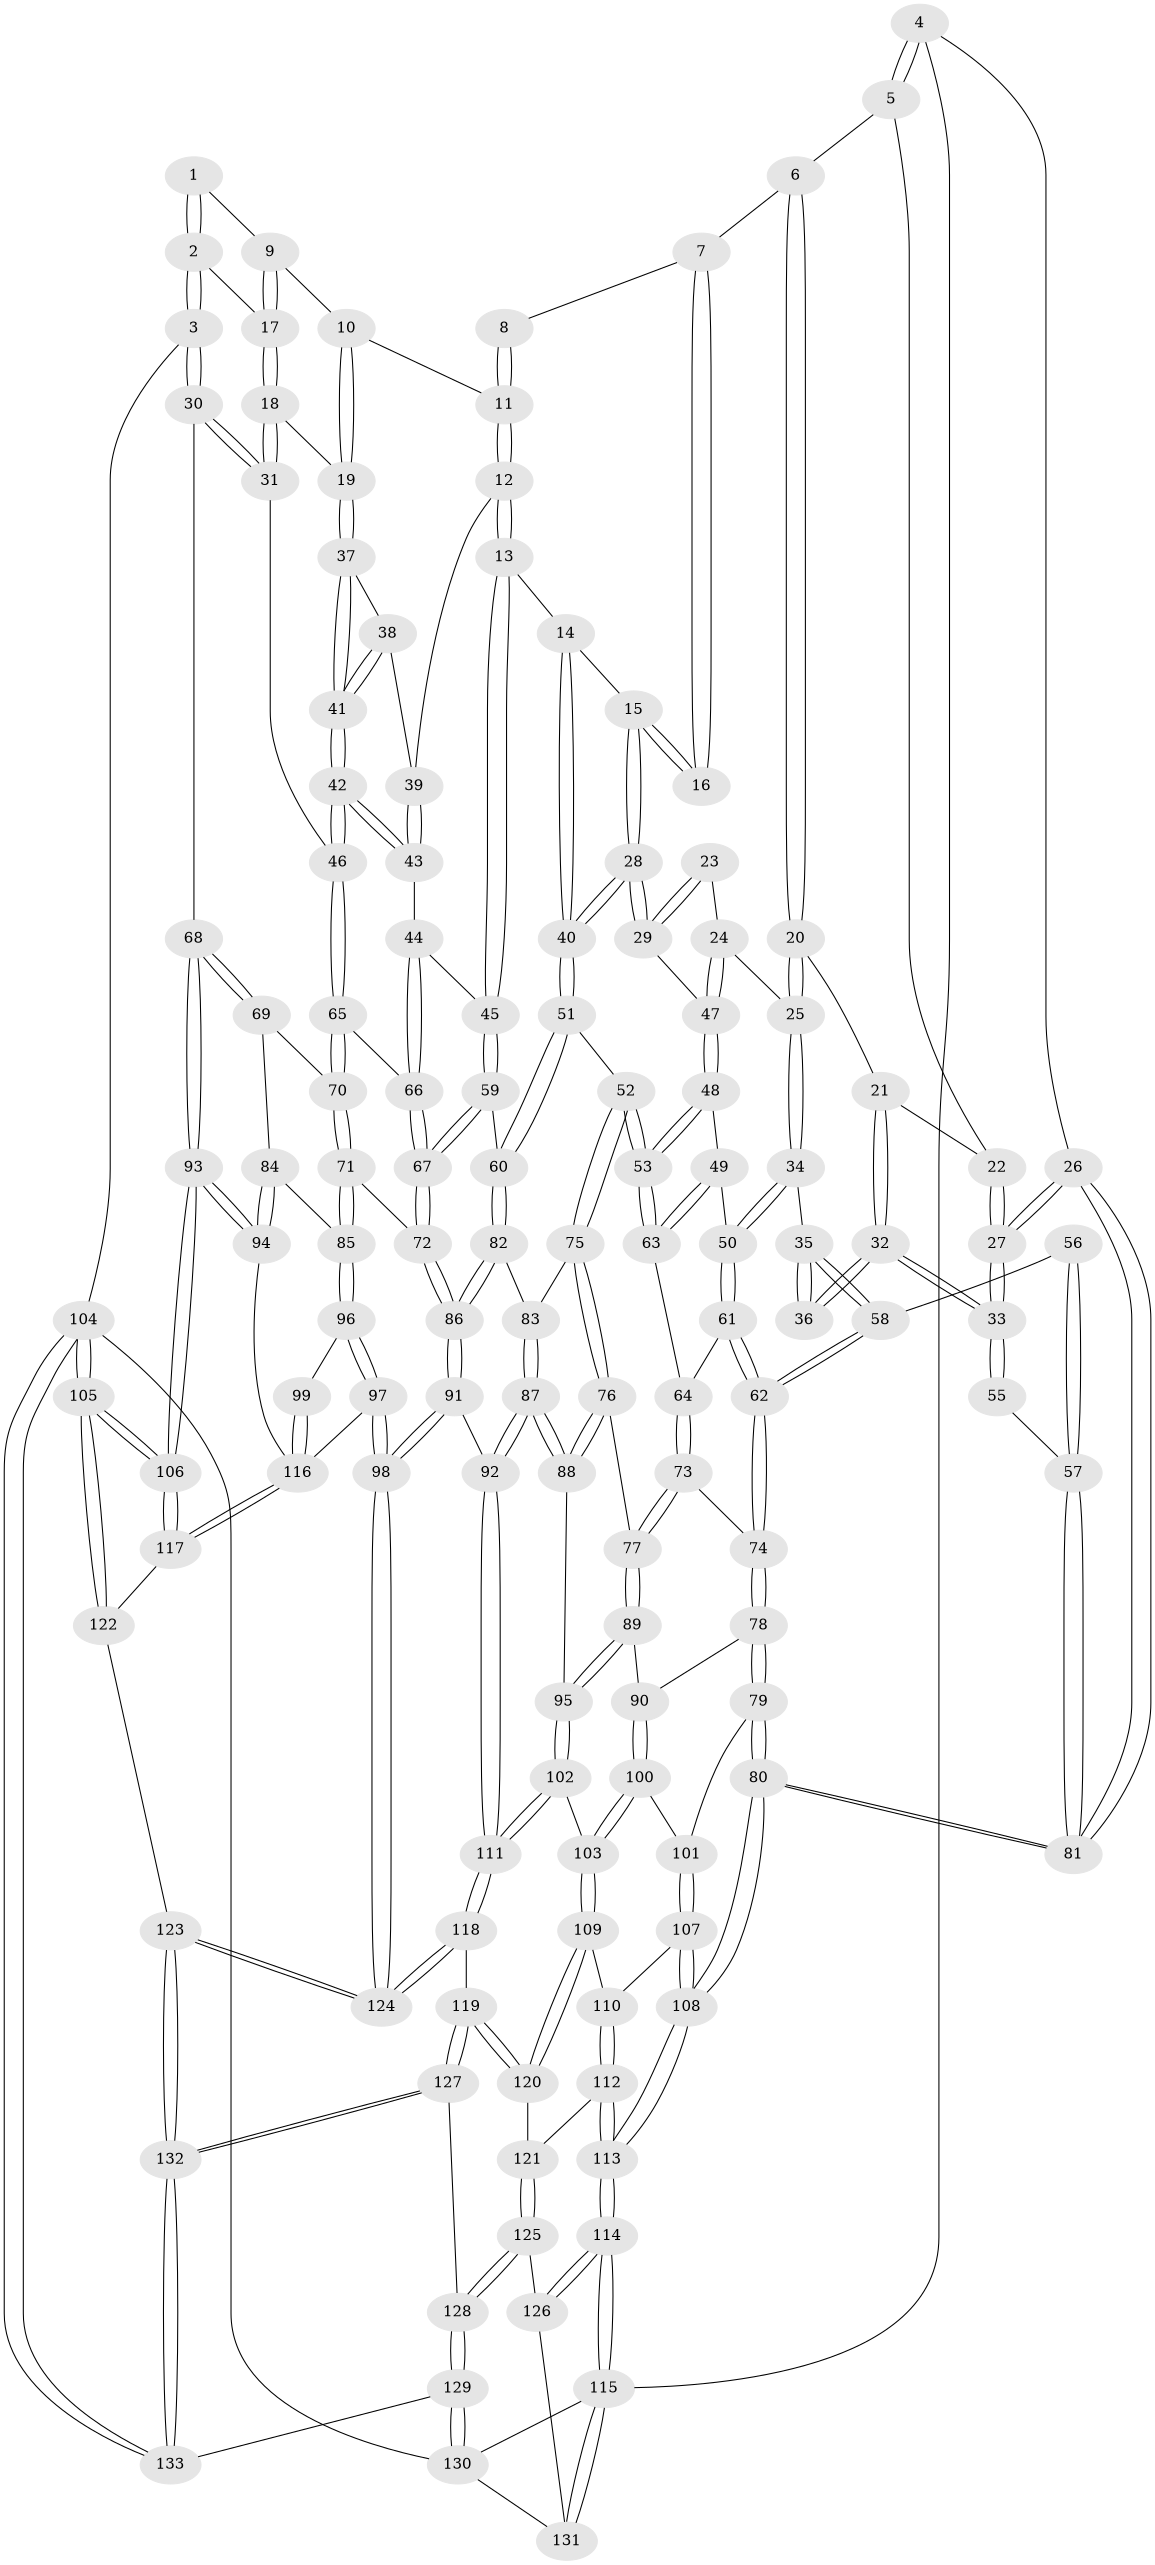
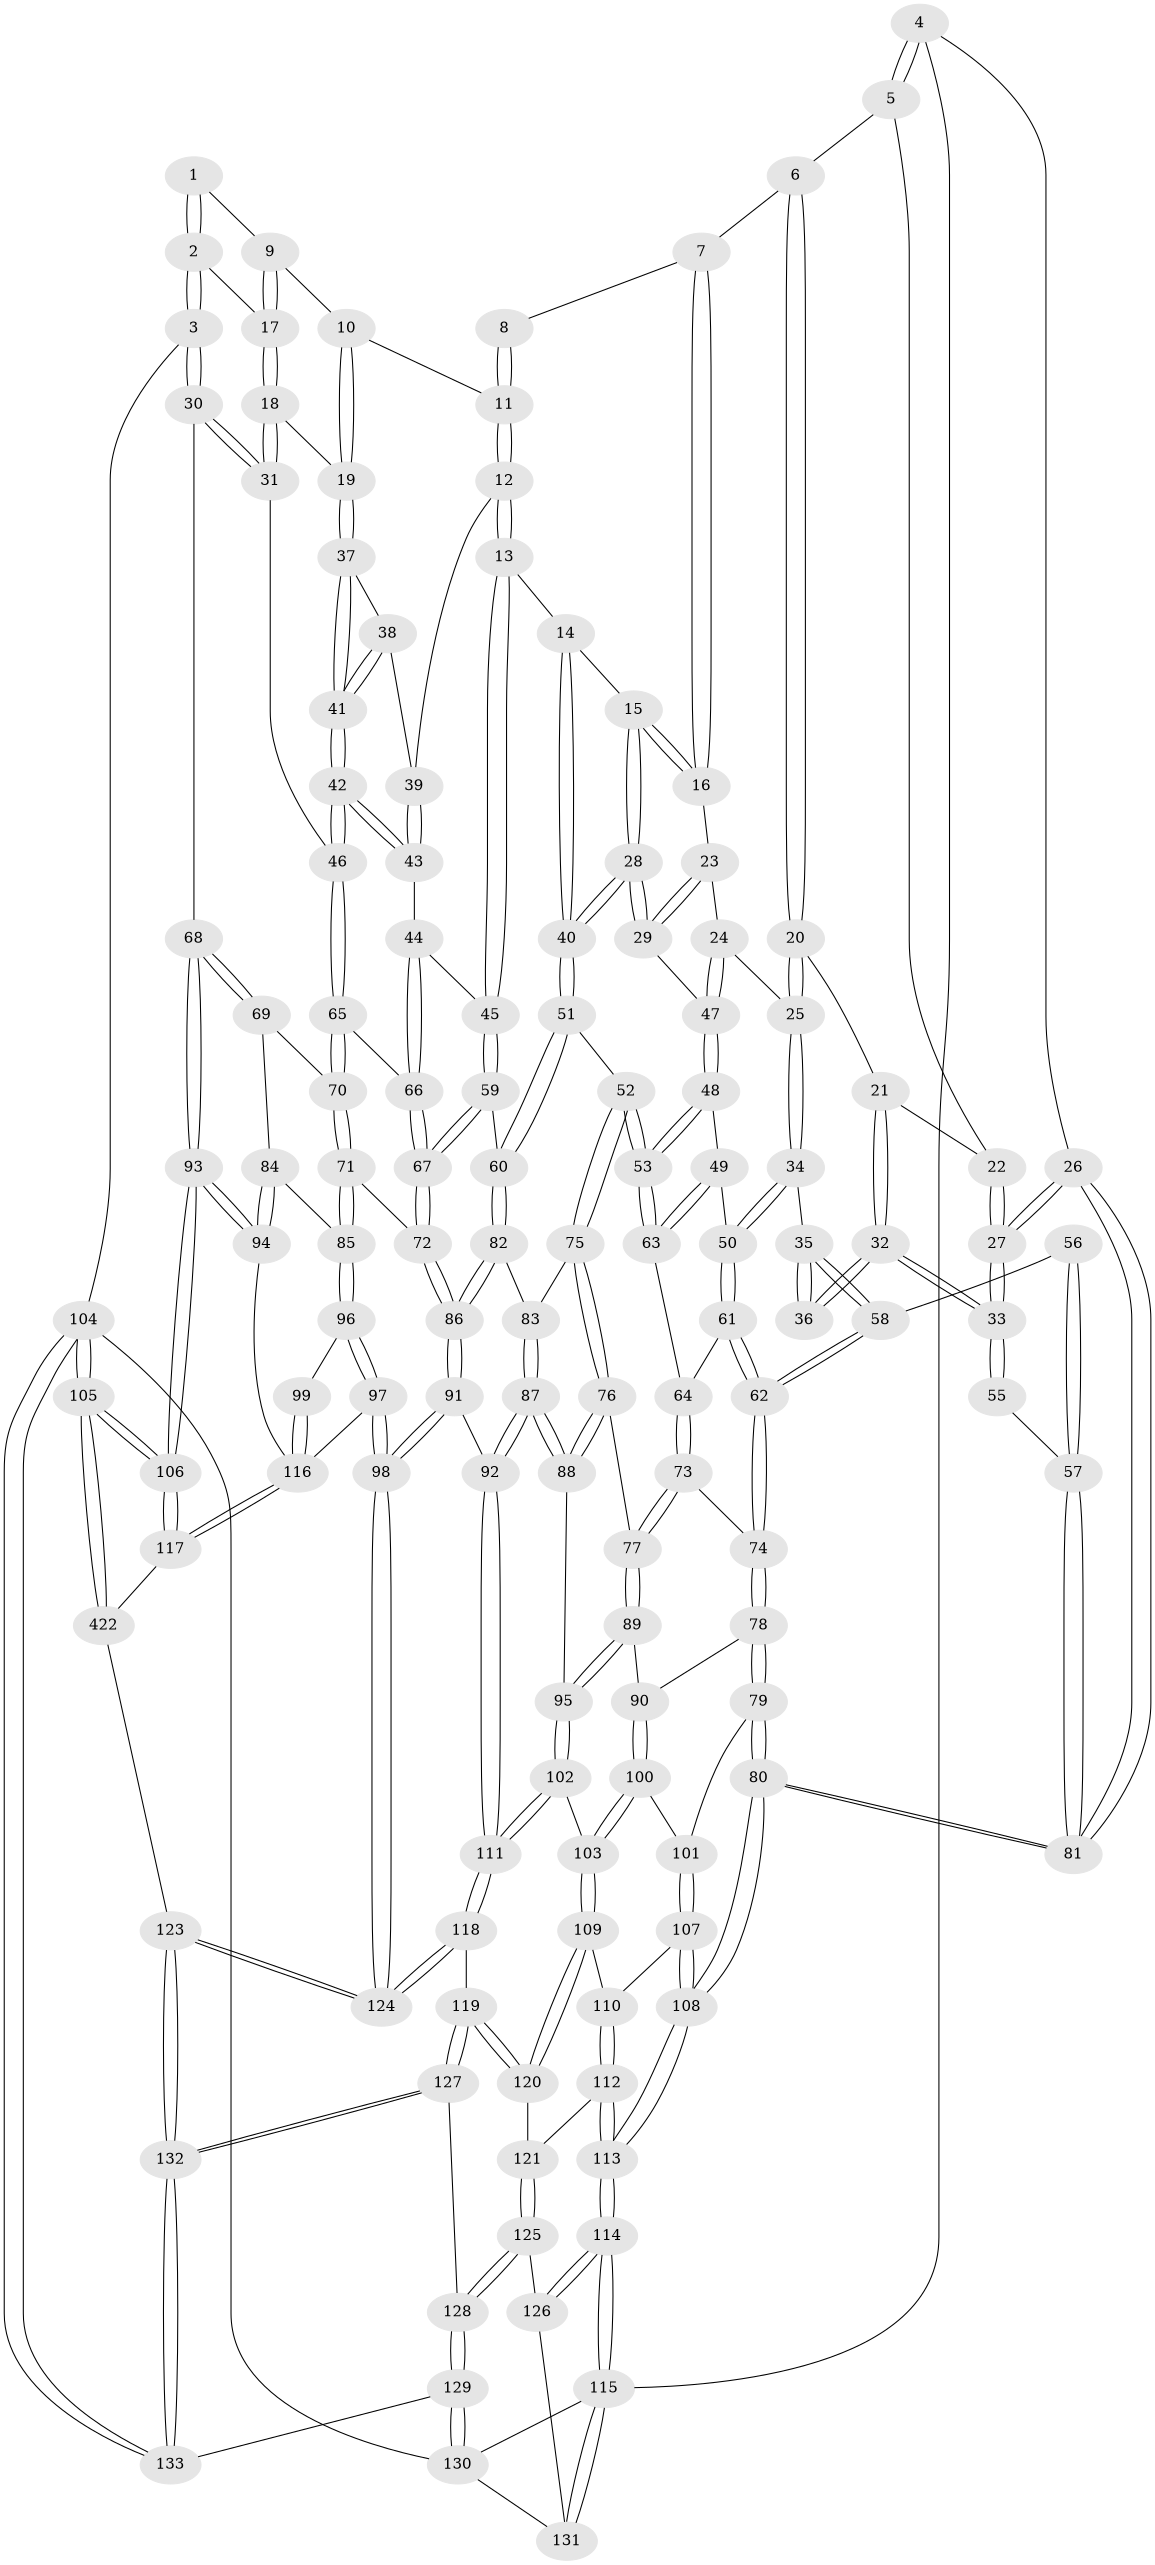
none -> (706, 825)
(104, 1626) -> (104, 1626)
